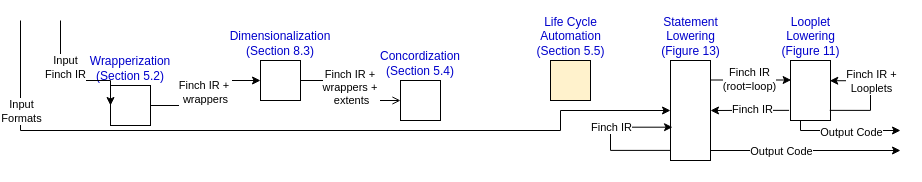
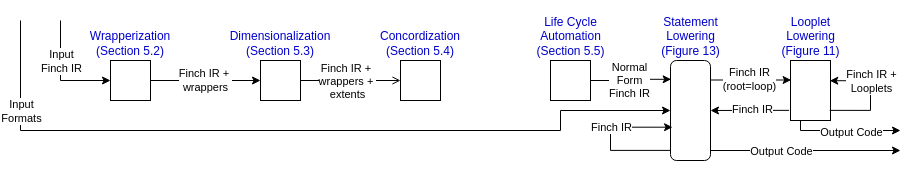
(281, 14) -> (281, 14)
(571, 81) -> (571, 81)
none -> (628, 81)
(421, 101) -> (421, 81)
(131, 106) -> (131, 81)
(691, 111) -> (691, 111)
